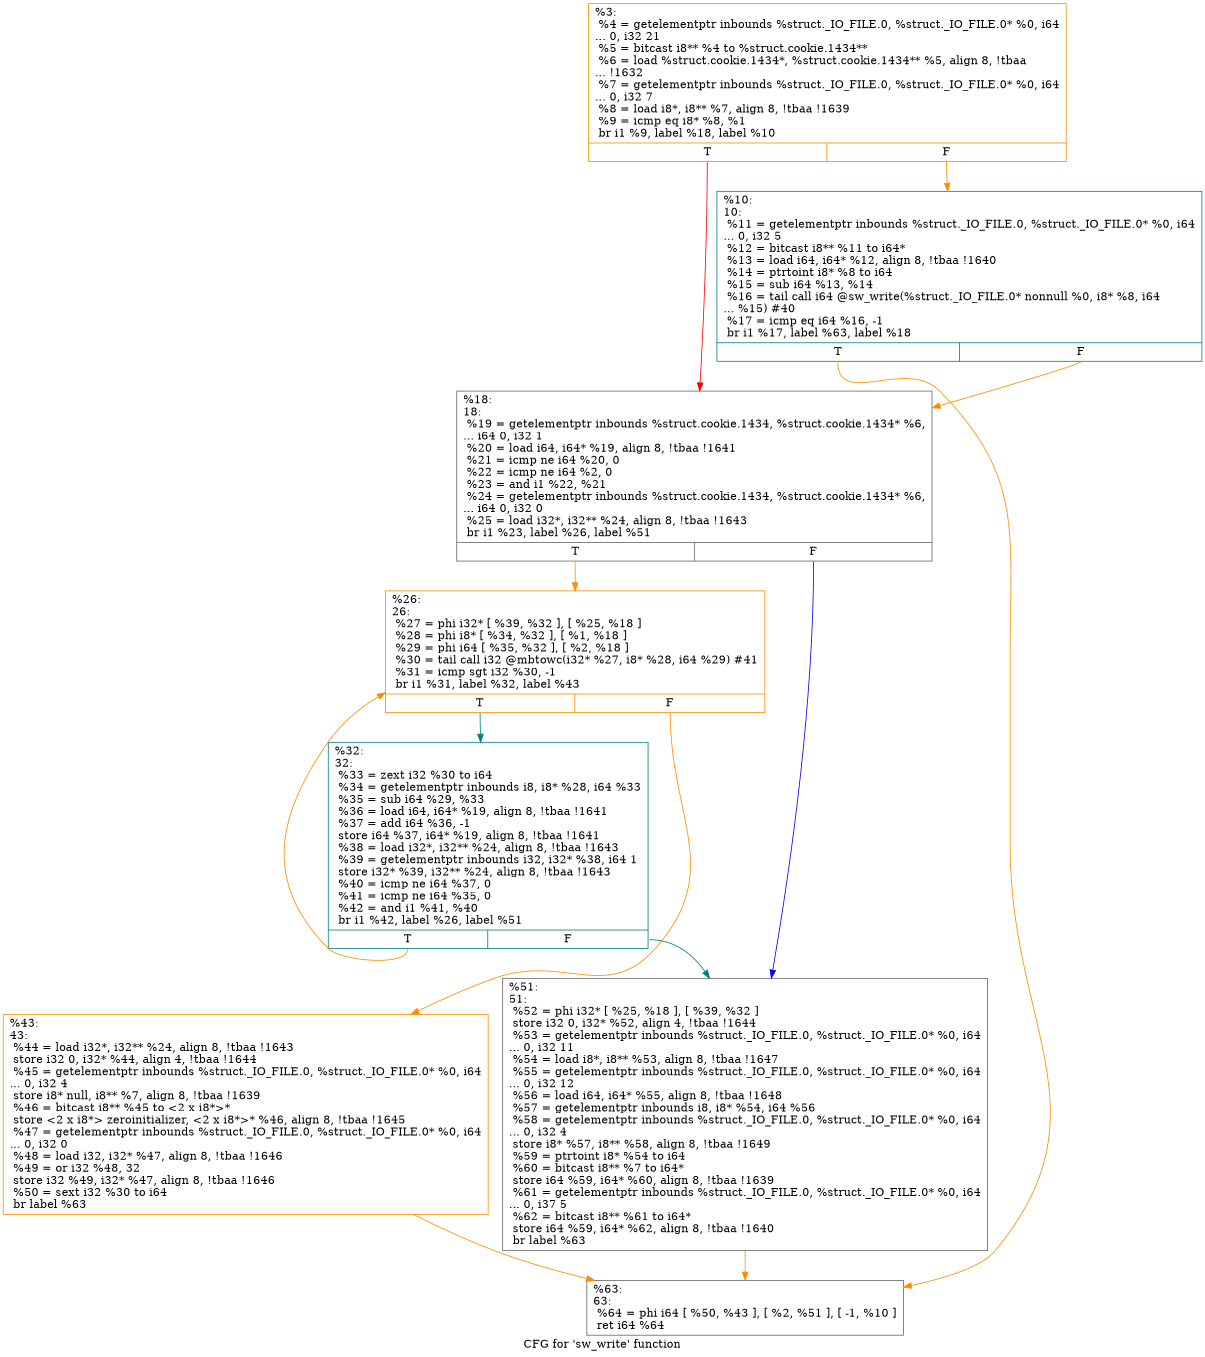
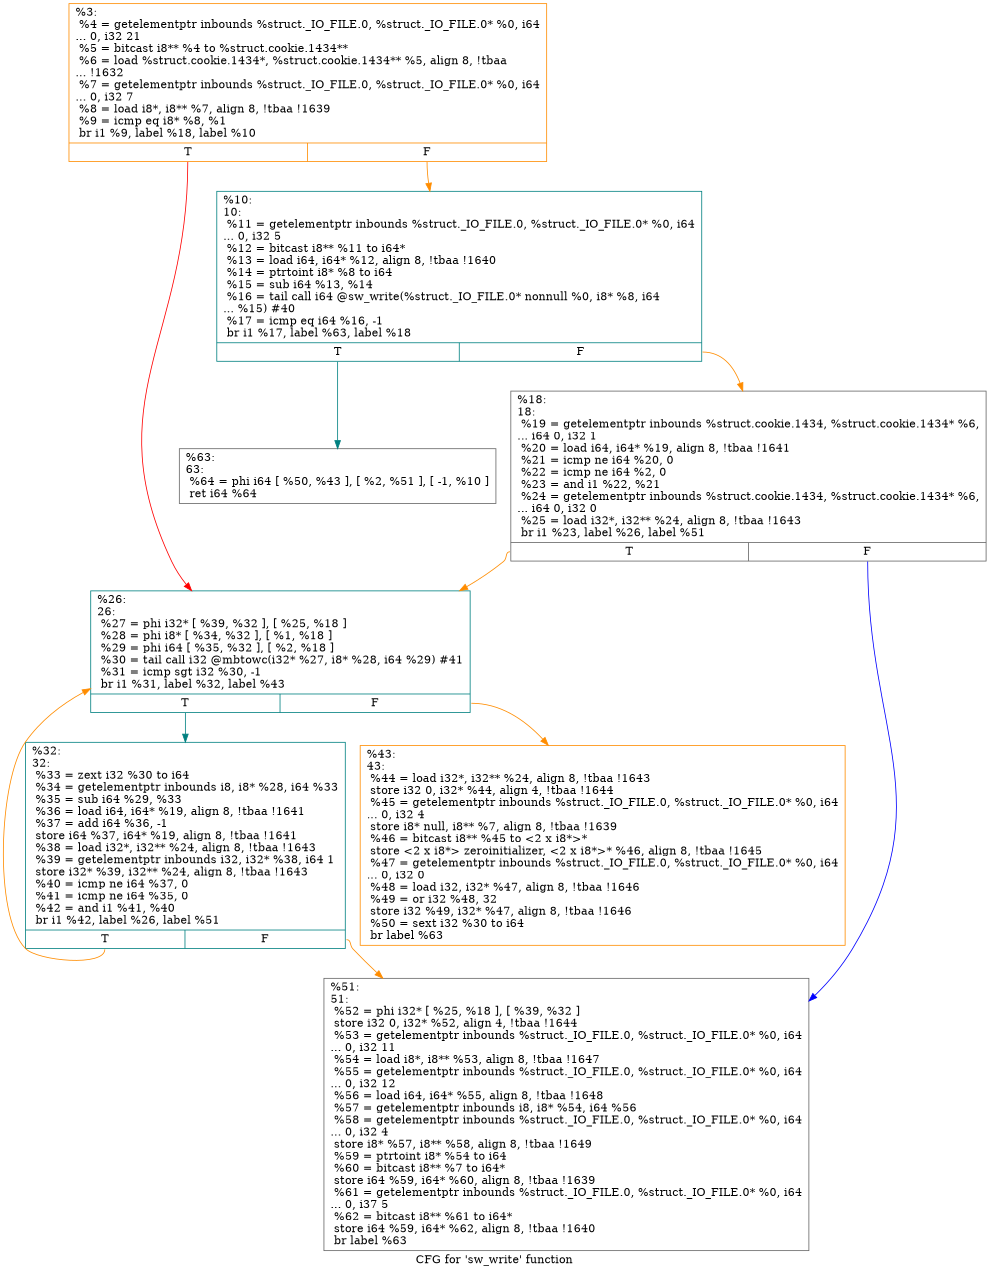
(705, 272) -> (150, 376)
(575, 652) -> (280, 652)
(1010, 806) -> (338, 401)
(681, 948) -> (360, 957)
(498, 1252) -> none
(745, 1261) -> none
